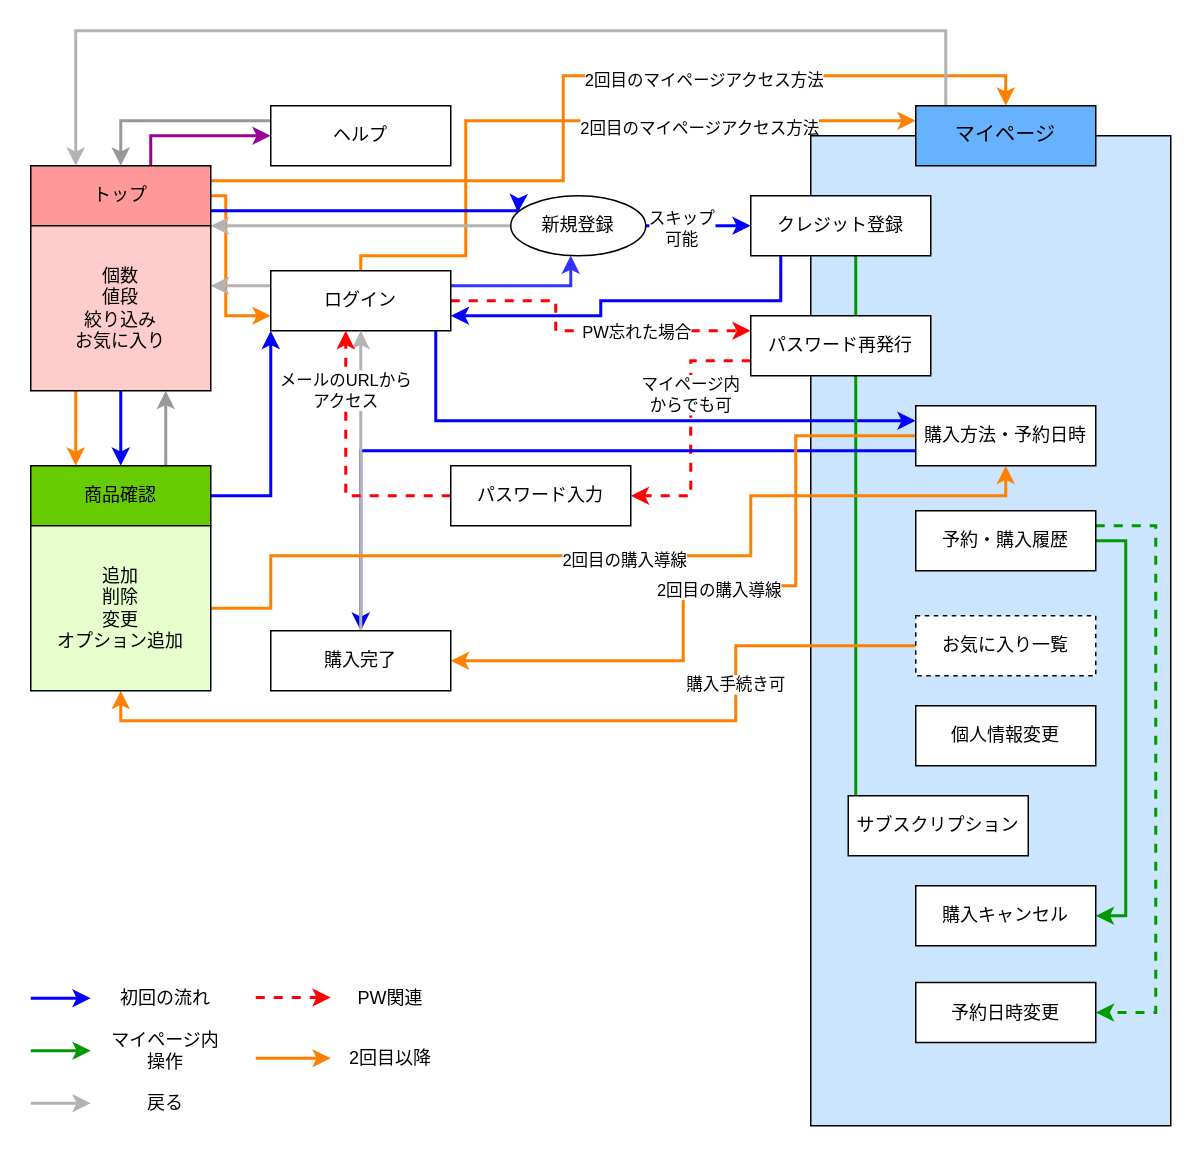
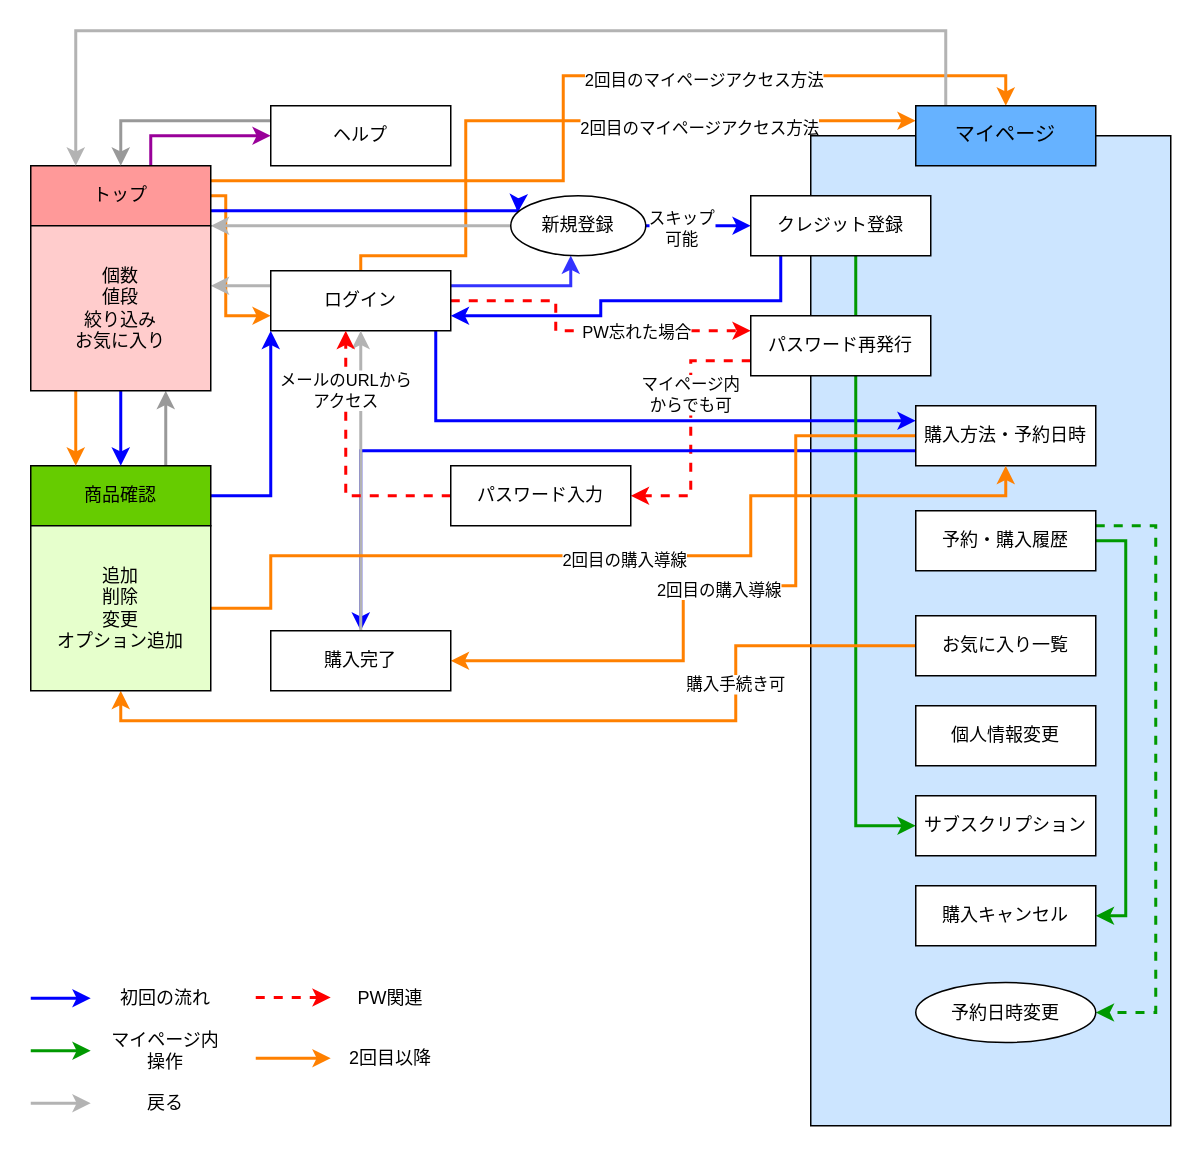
(1006, 646) -> (1006, 646)
(938, 826) -> (1006, 826)
(1006, 1013) -> (1006, 1013)
